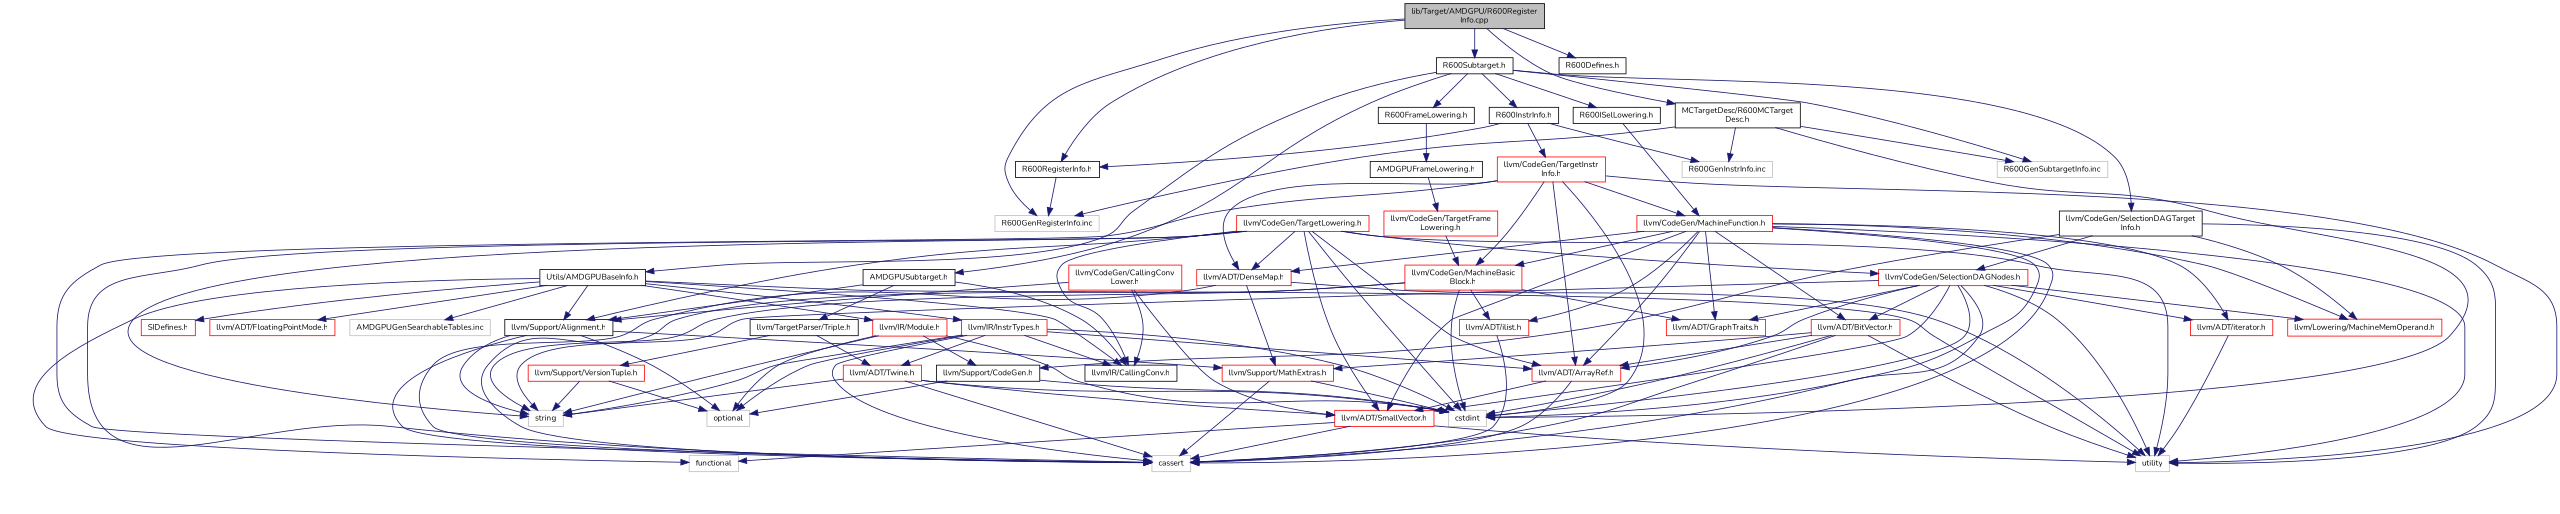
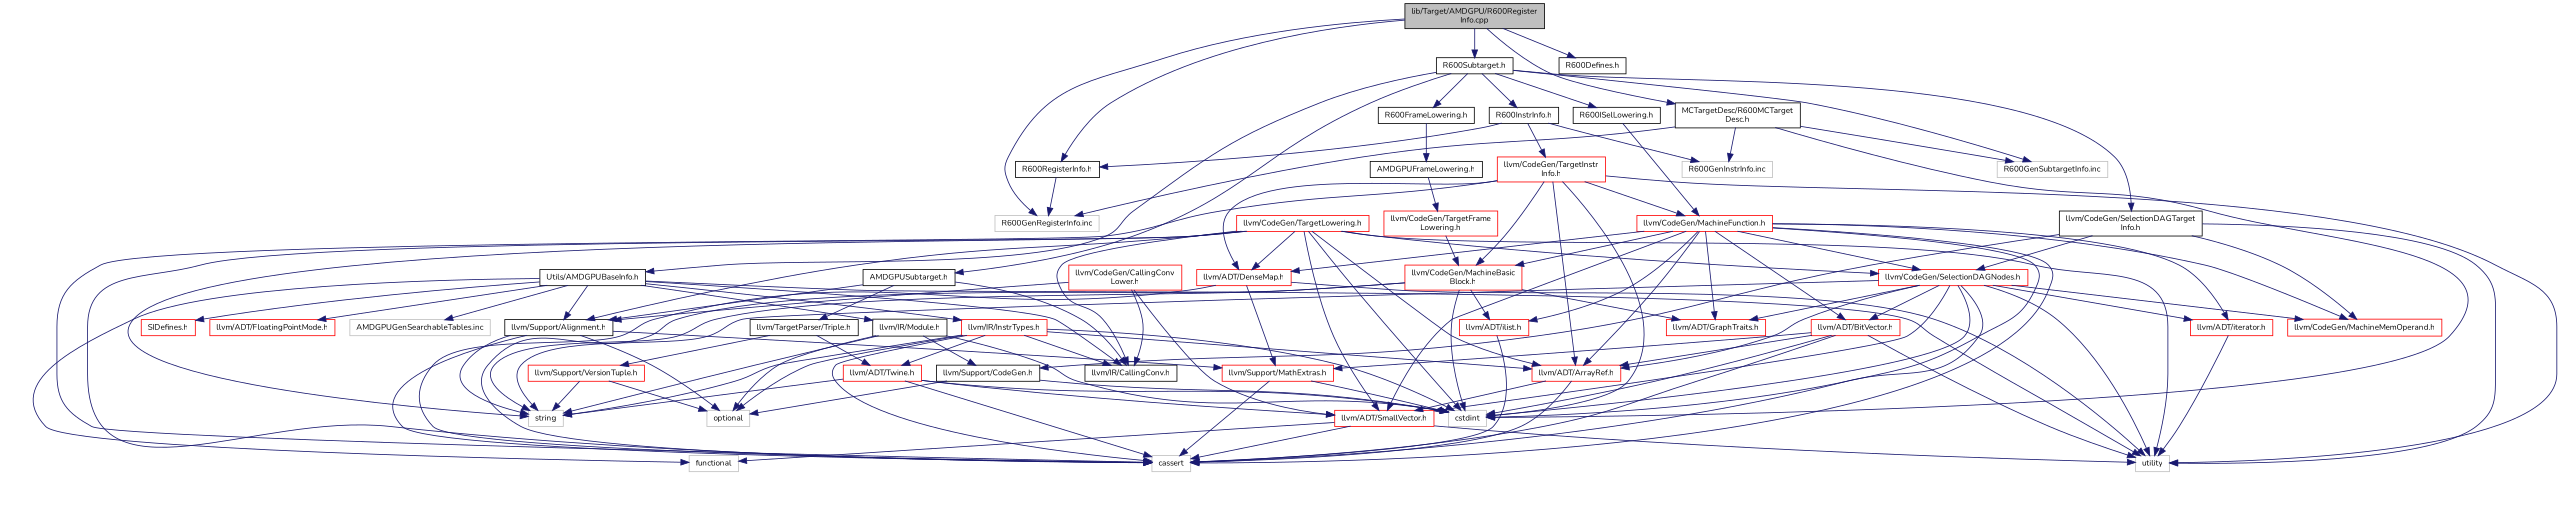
(2305, 268) -> (1829, 251)
(910, 328) -> (910, 328)
(2365, 328) -> (2365, 328)
